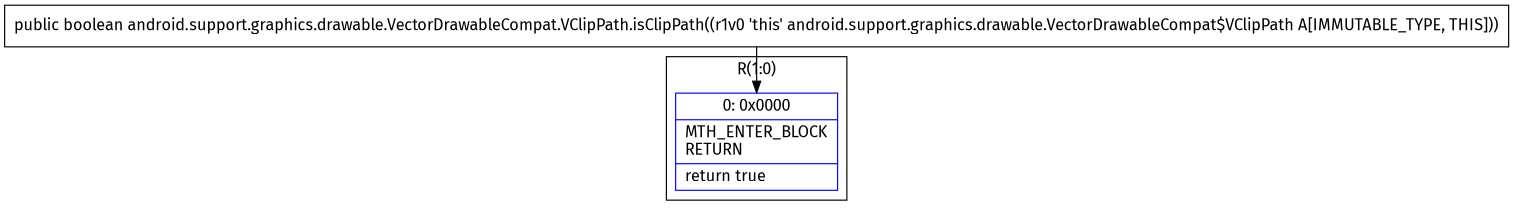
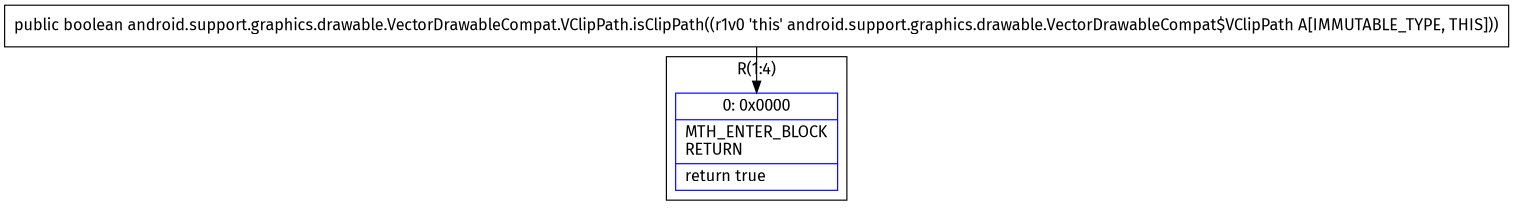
(757, 70) -> (757, 70)
